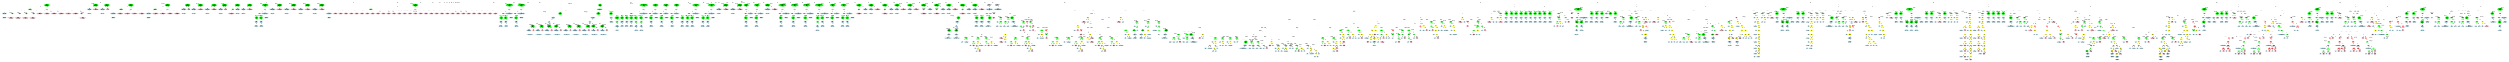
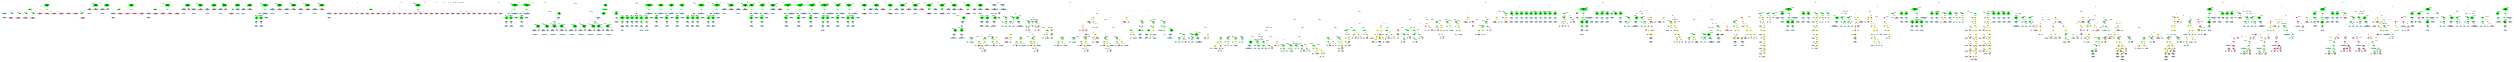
none -> (415, 14)
